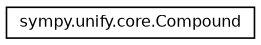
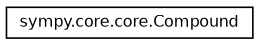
(130, 23) -> (130, 23)
